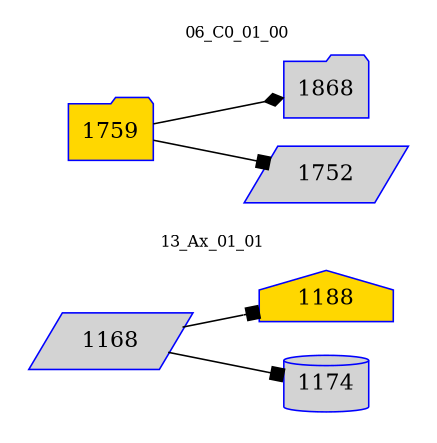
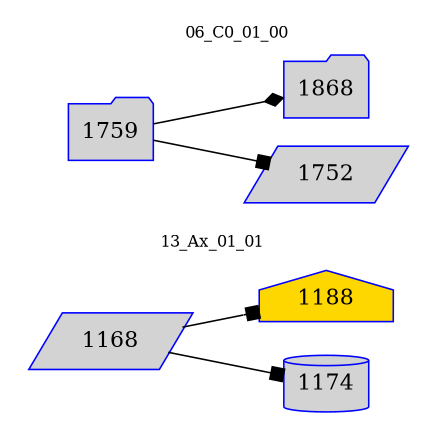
(111, 132) -> (111, 132)
